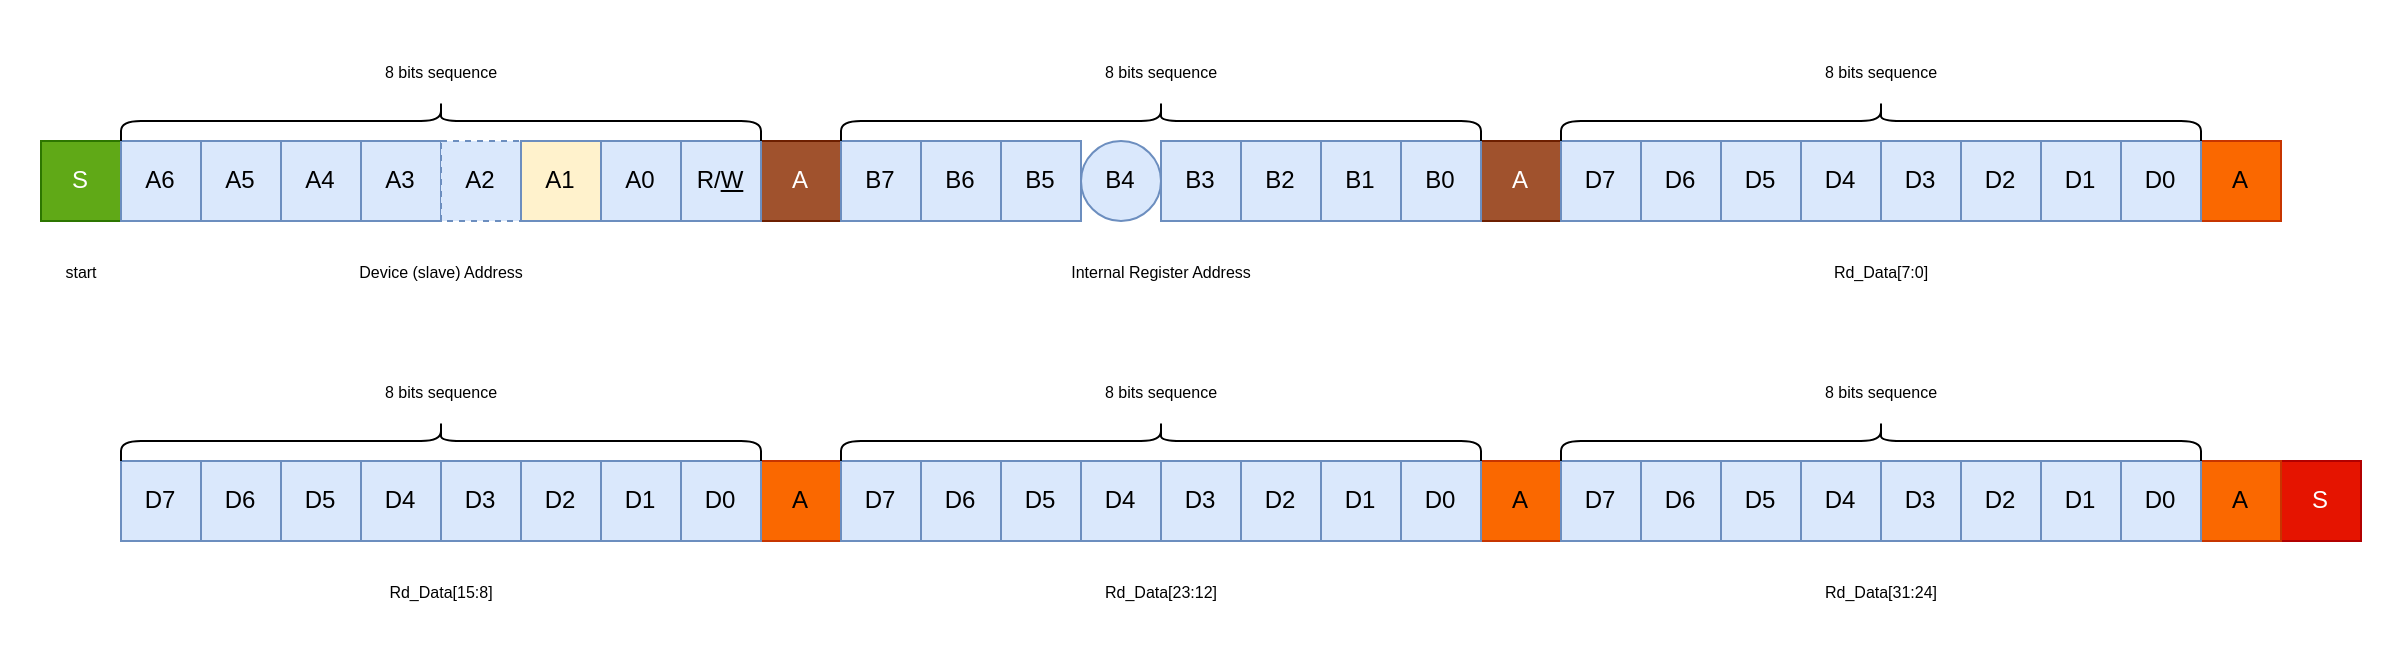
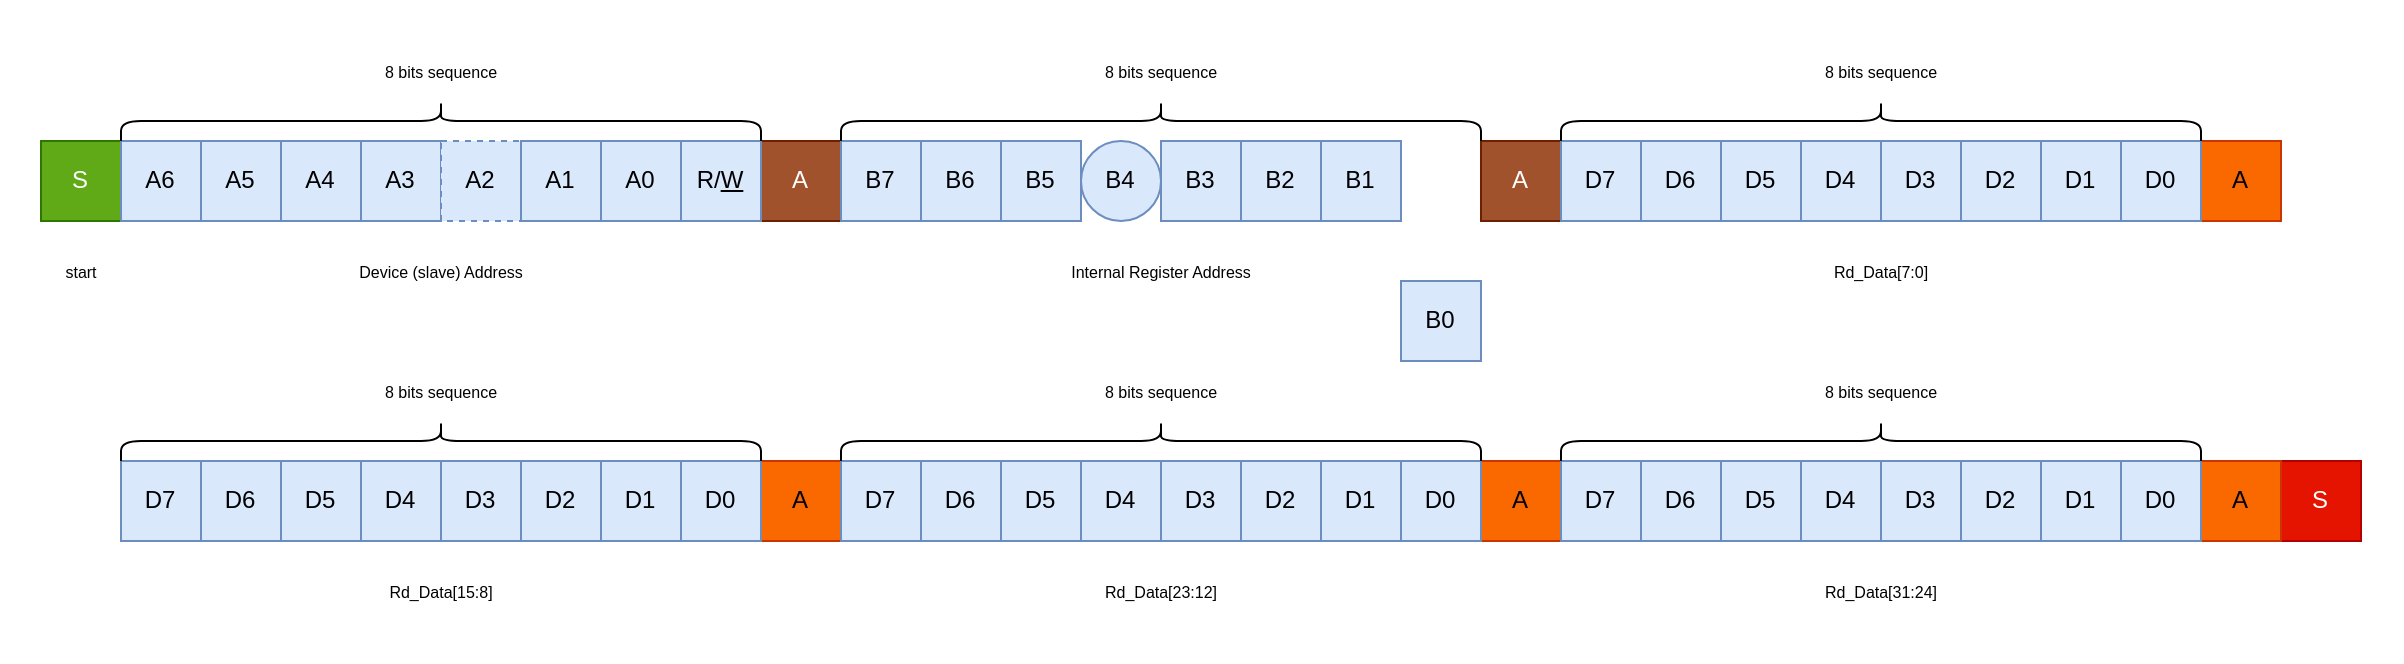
(561, 181) -> (561, 181)
(1441, 181) -> (1441, 321)
